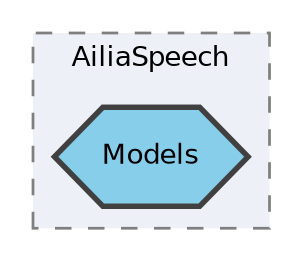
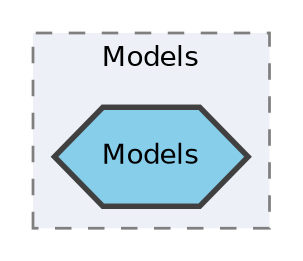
(151, 59) -> (151, 59)
